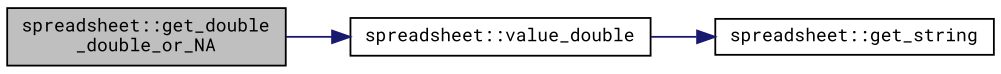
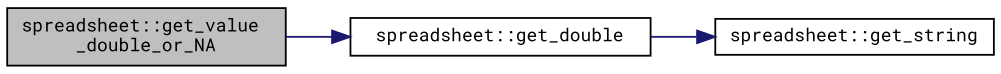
(146, 37) -> (146, 37)
(501, 37) -> (501, 37)
